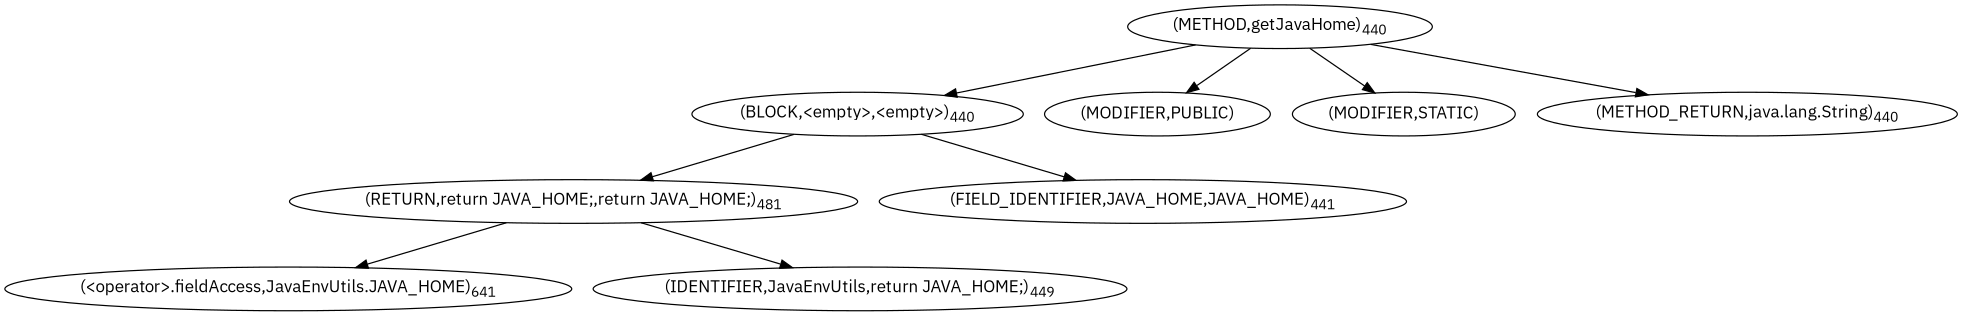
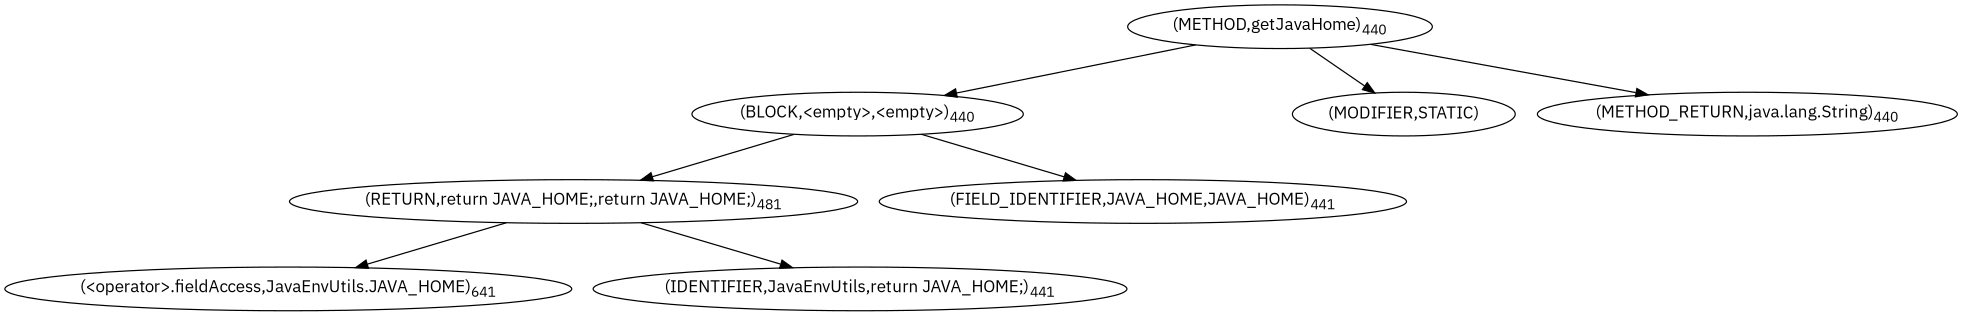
(1157, 114) -> none
(1043, 287) -> (1043, 287)
